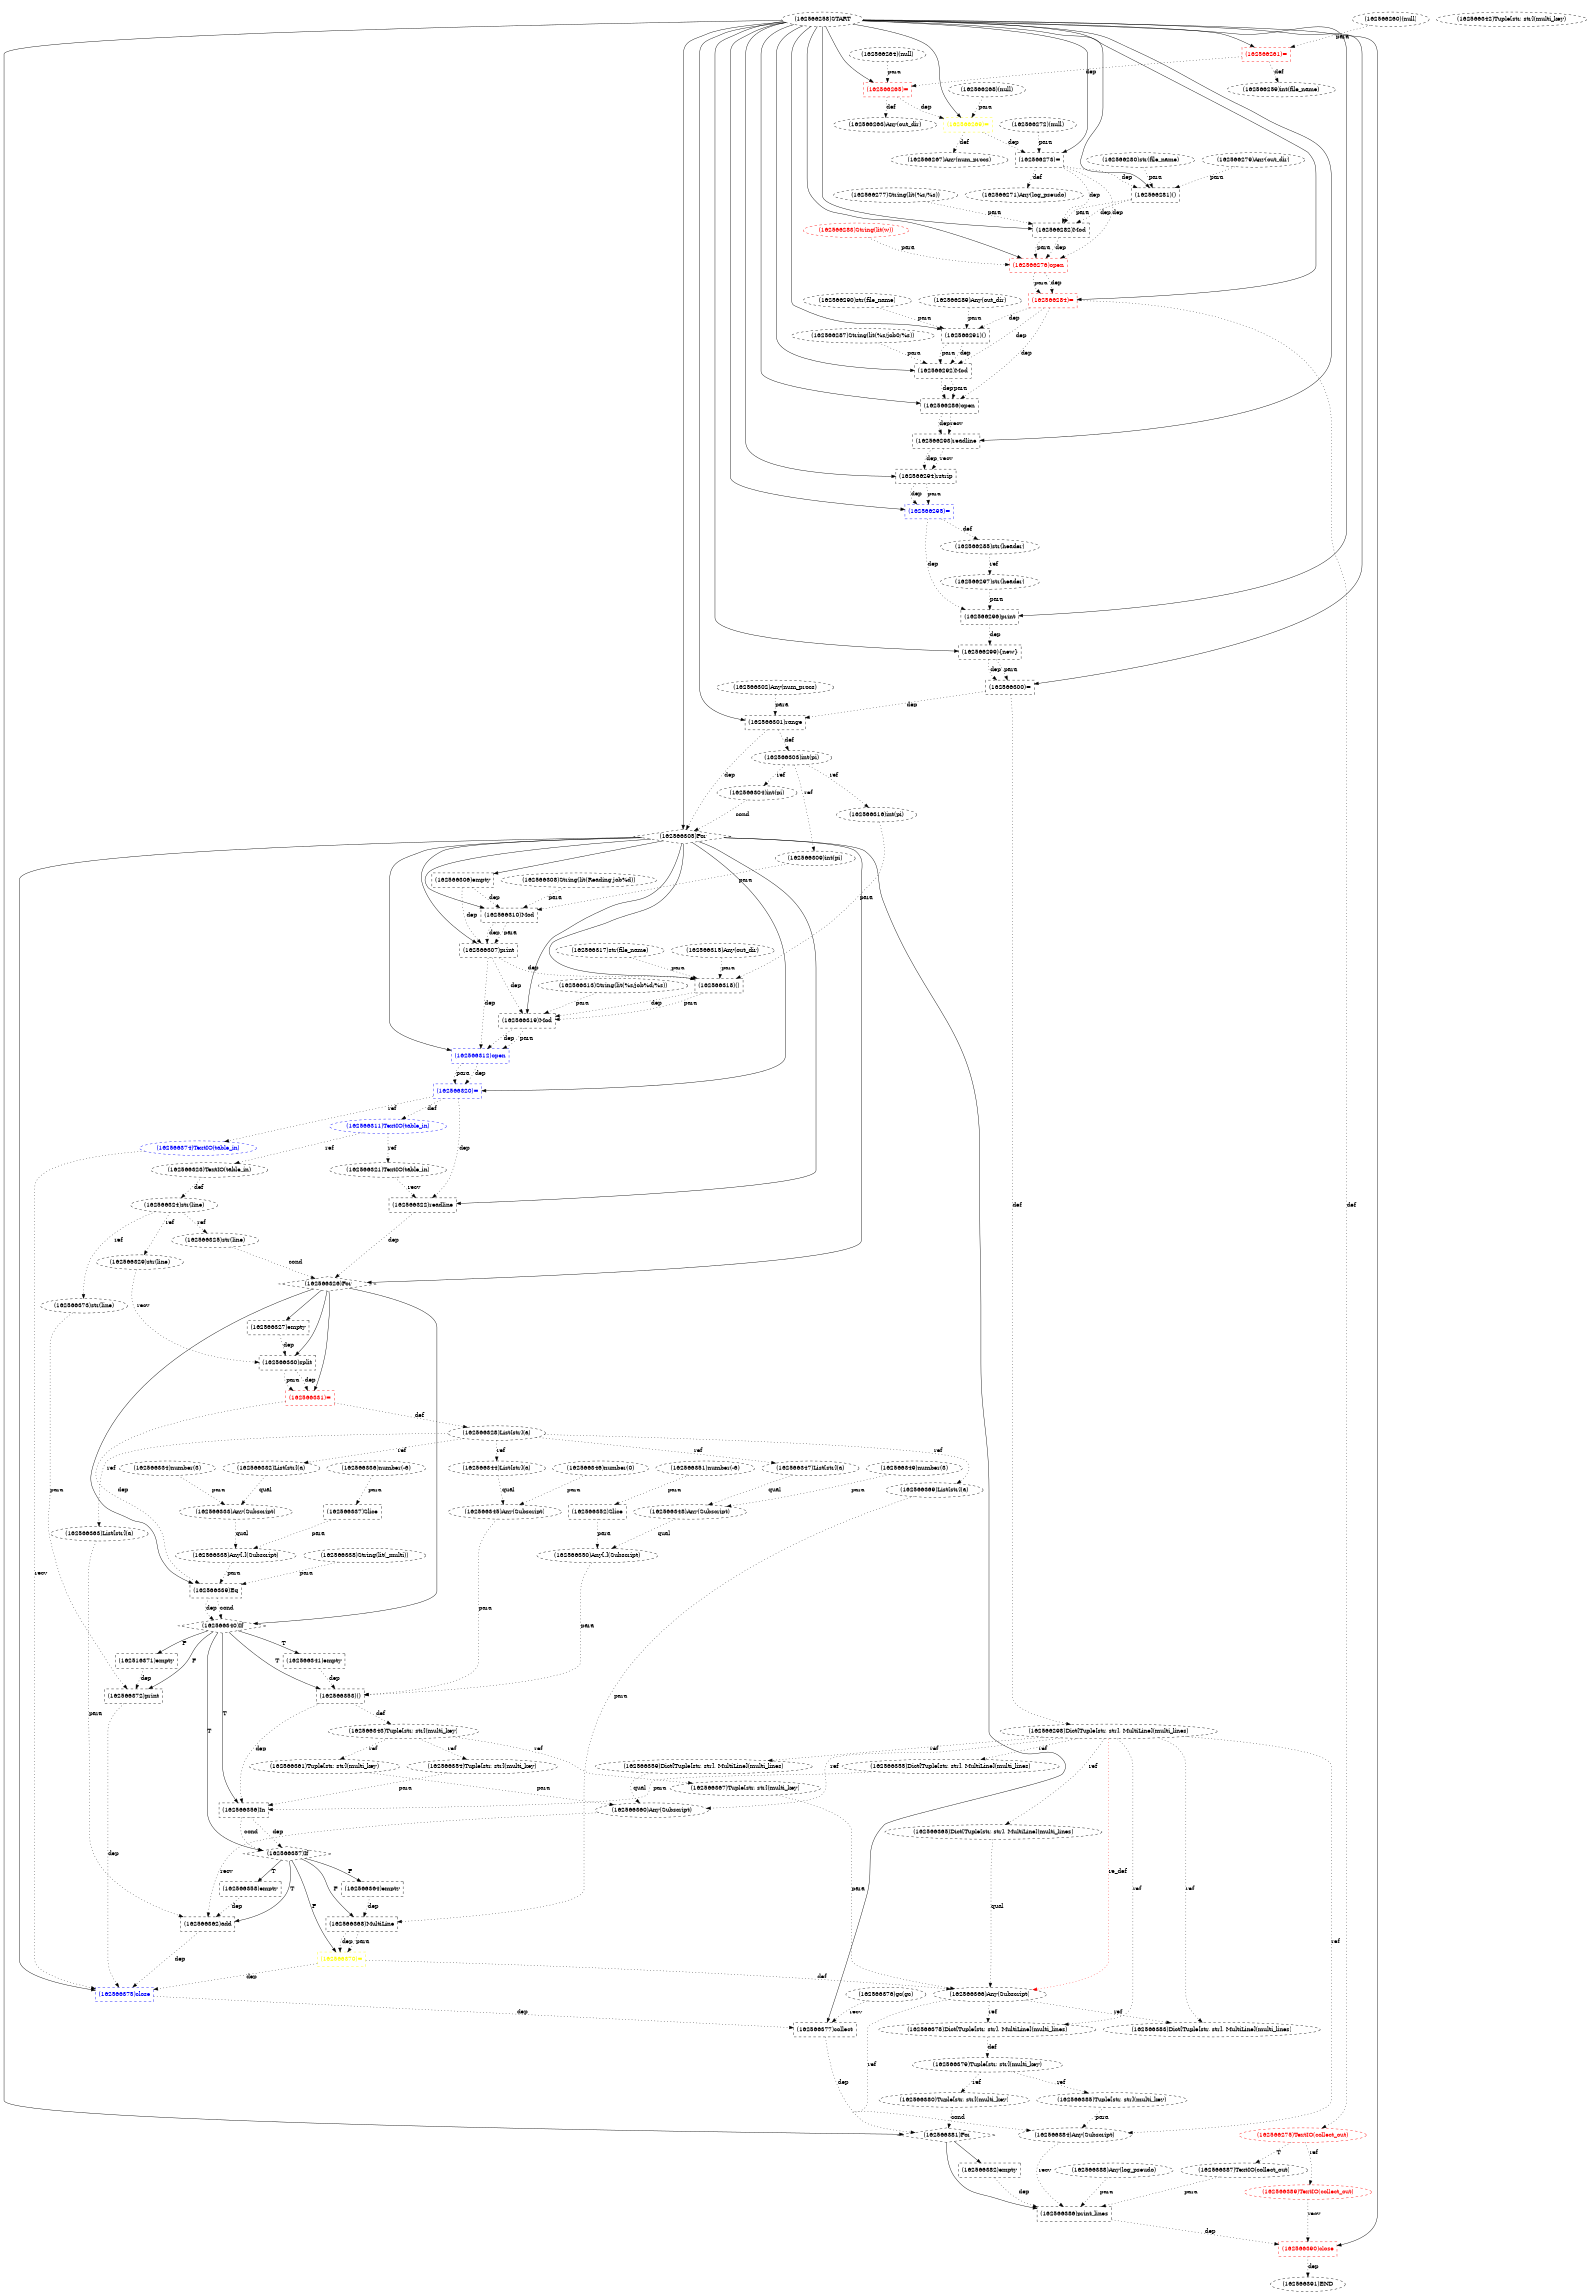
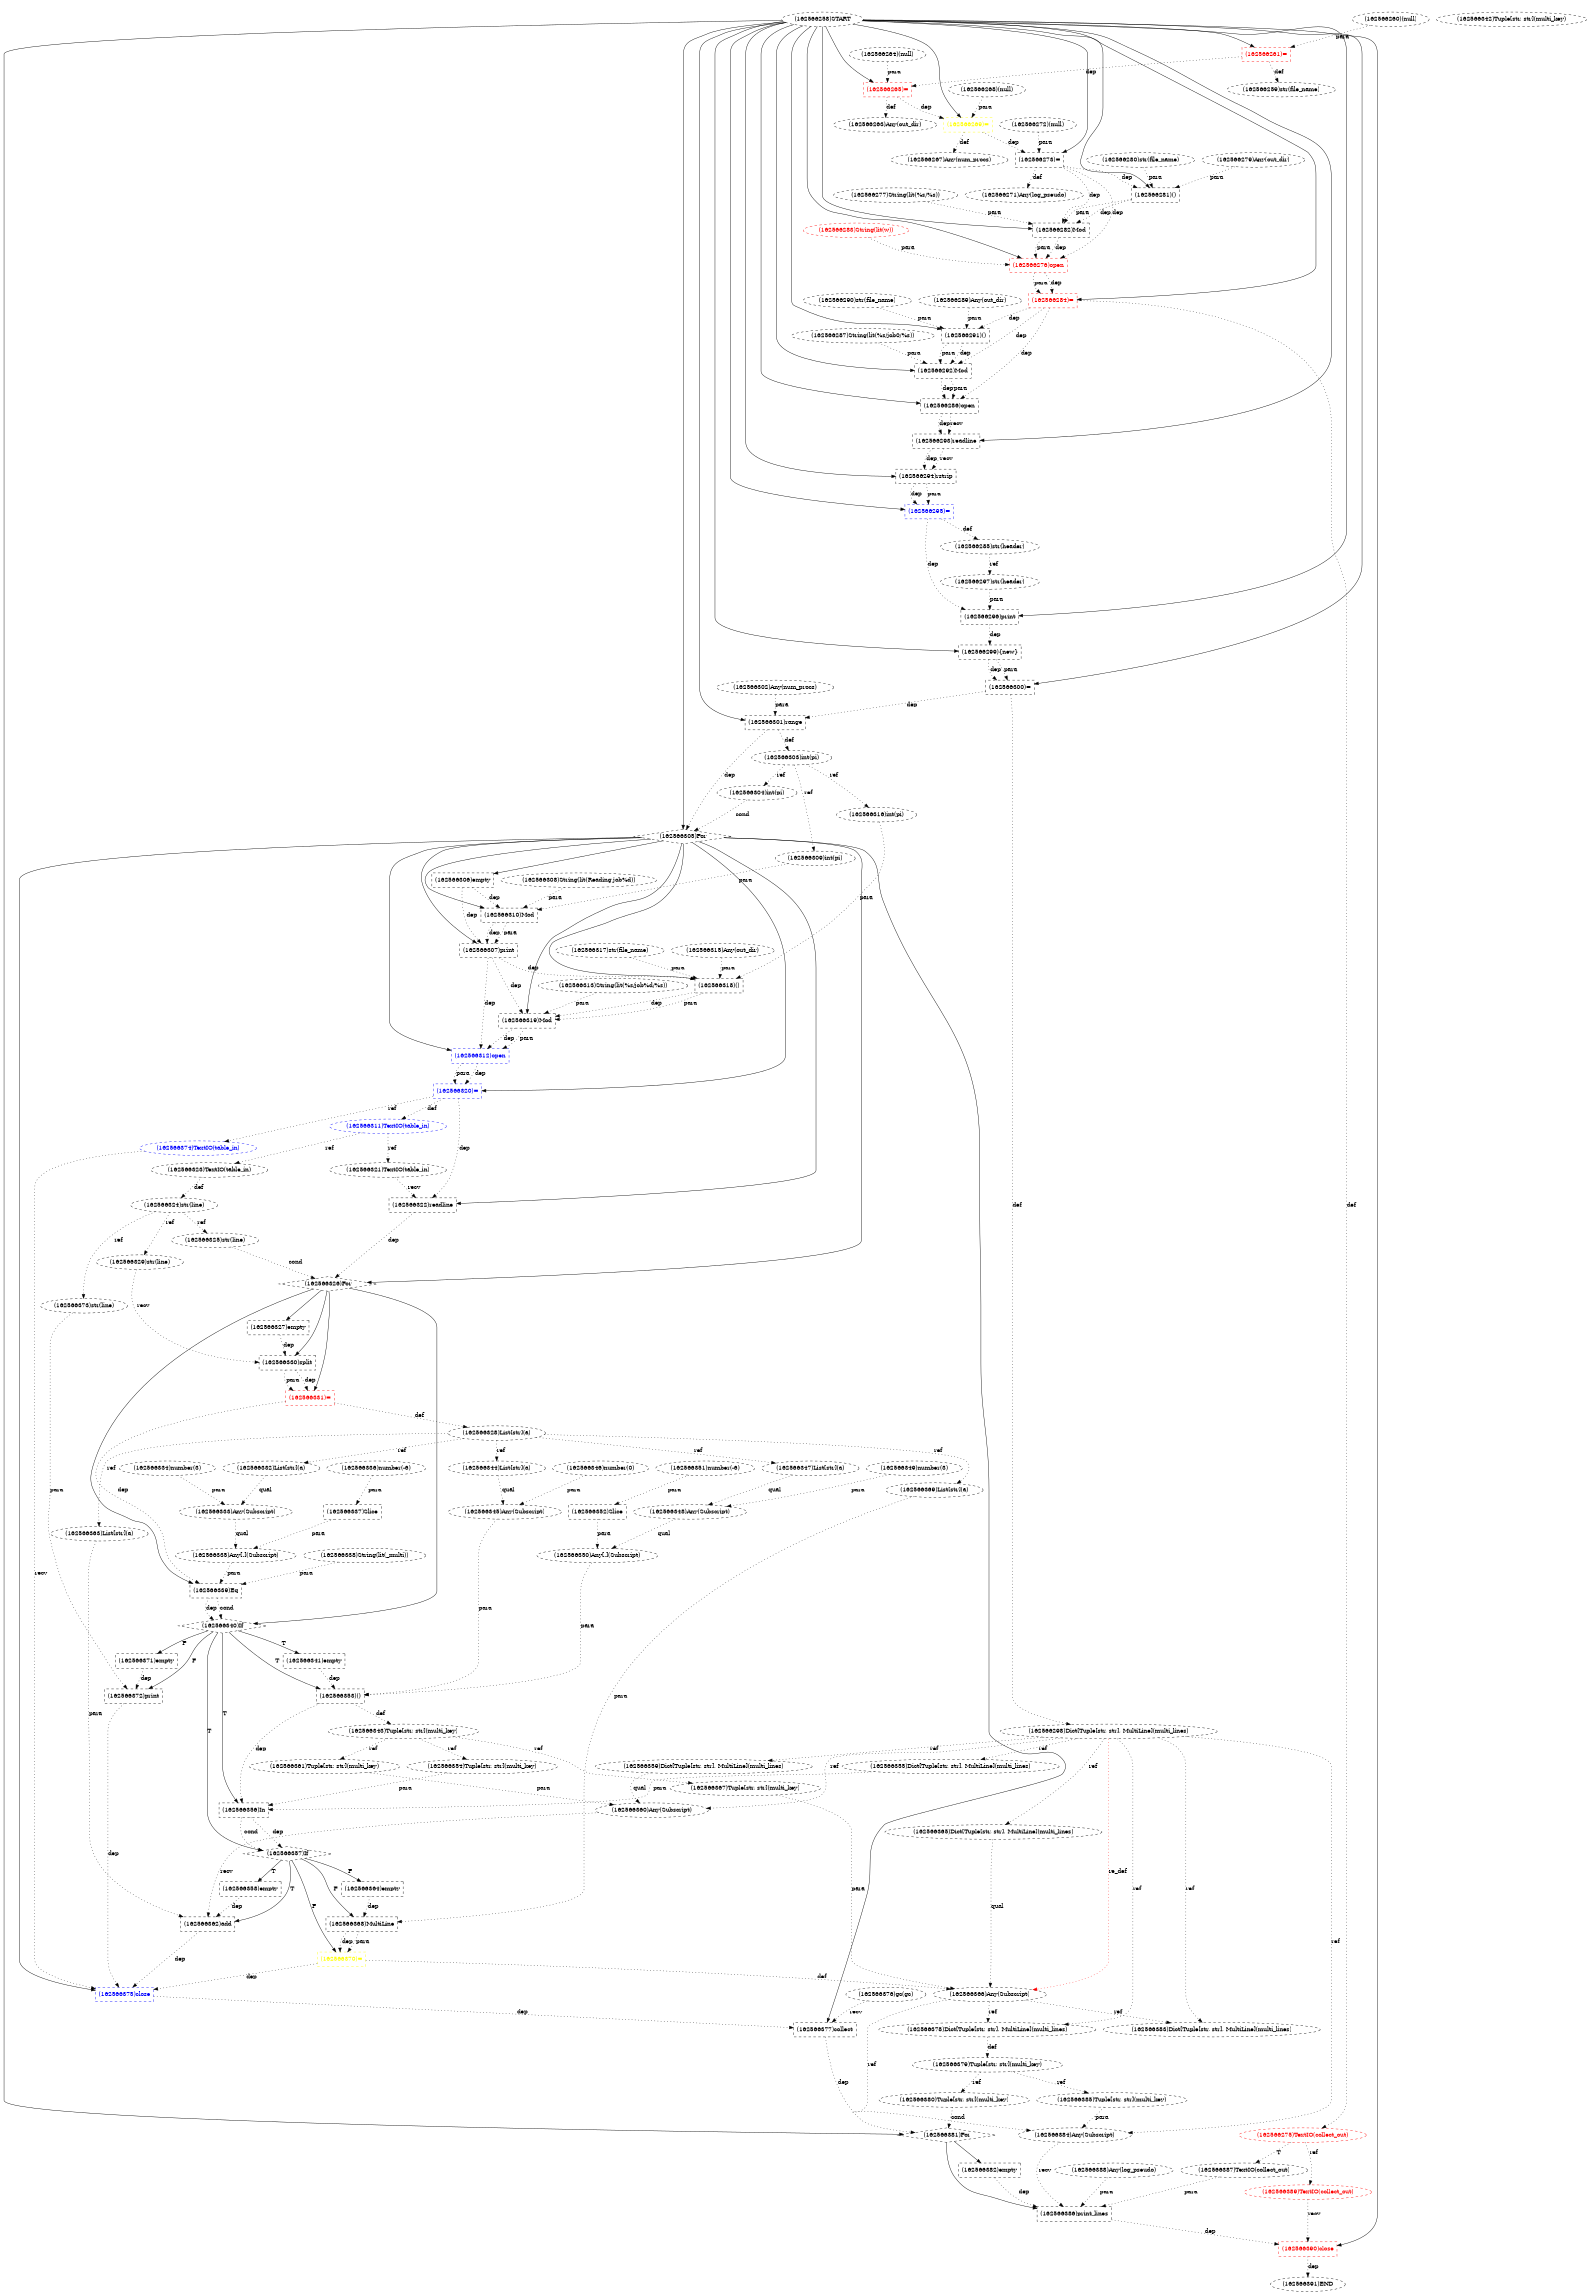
(1281, 90) -> (1281, 90)
(146, 1661) -> (146, 1661)
